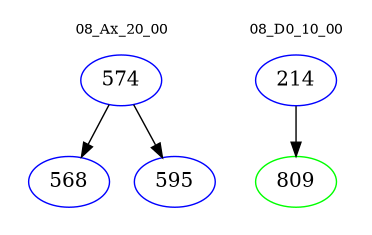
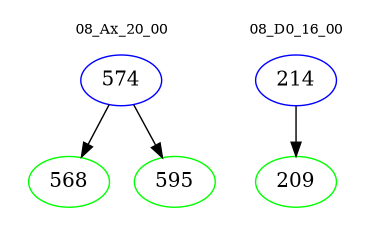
(297, 30) -> (297, 30)
(69, 182) -> (69, 182)
(175, 182) -> (175, 182)
(296, 182) -> (296, 182)
